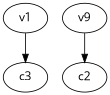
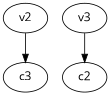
(25, 18) -> (25, 18)
(85, 18) -> (85, 18)
